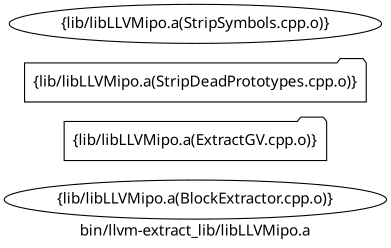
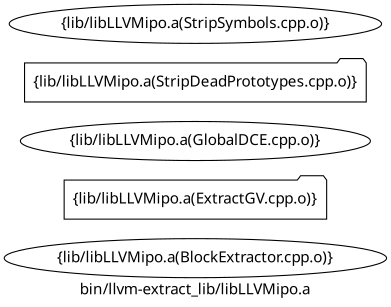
none -> (195, 141)
